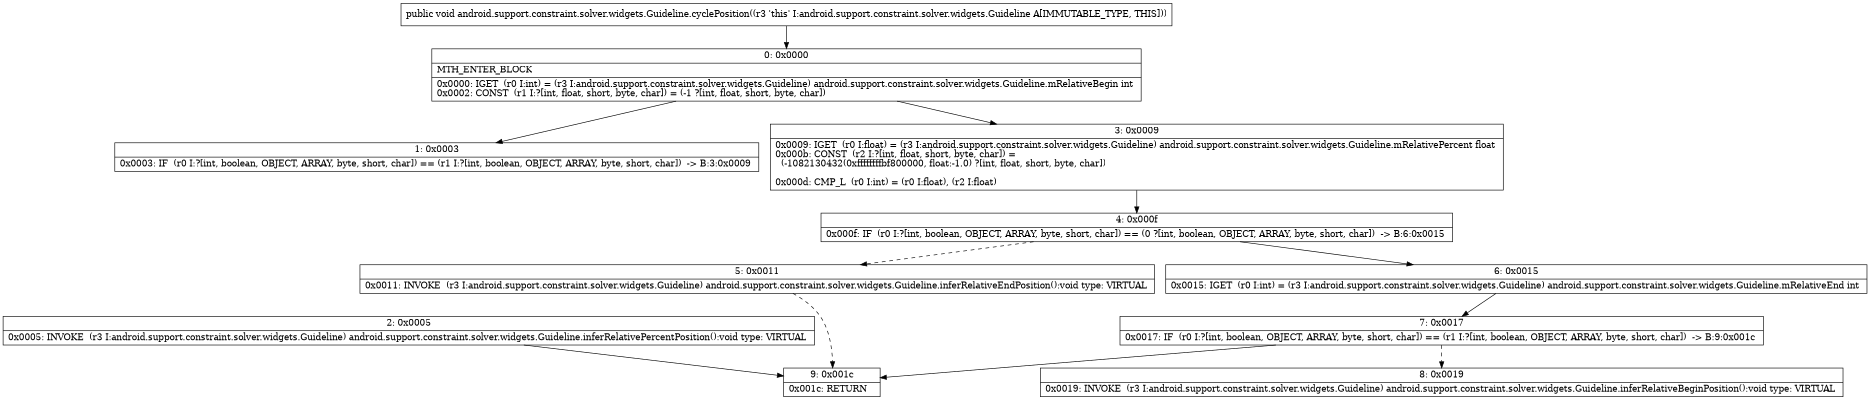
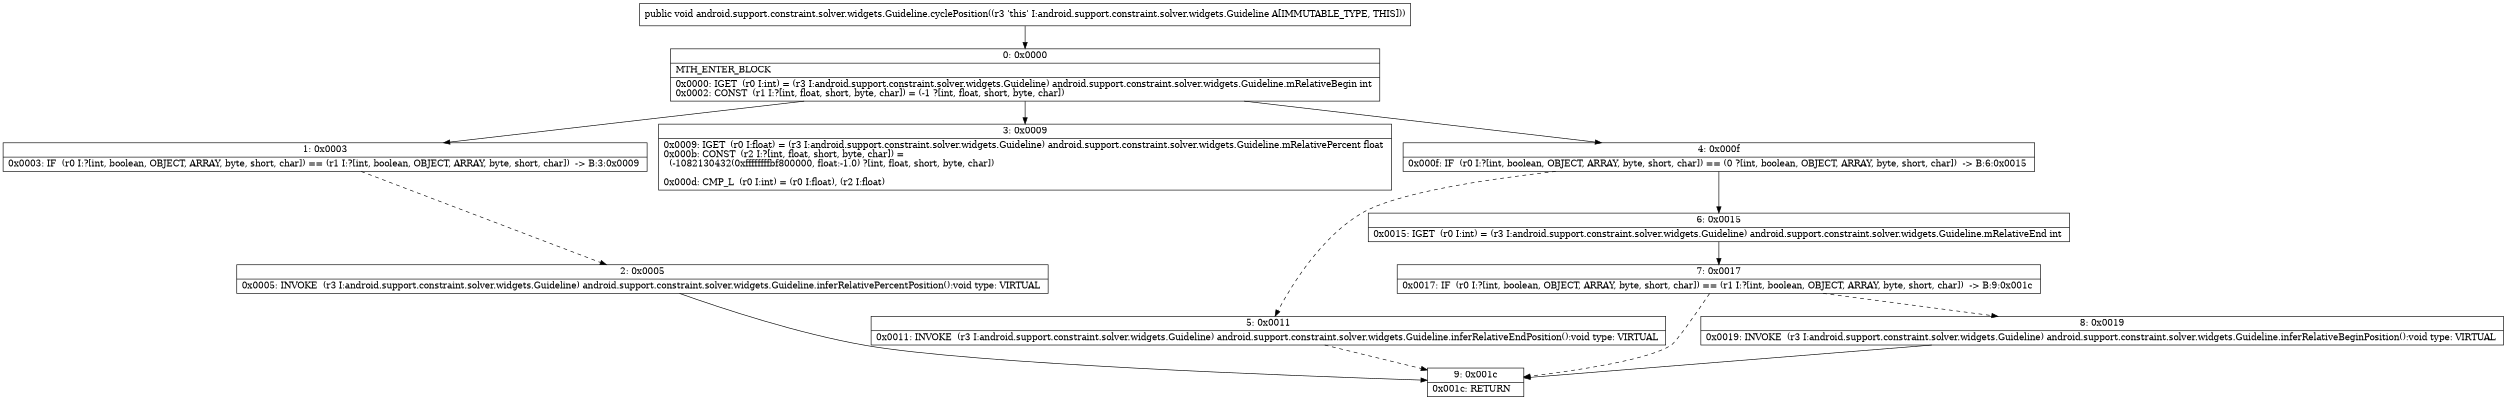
(1137, 199) -> (1420, 122)
none -> (481, 217)
(1081, 361) -> (1633, 359)
none -> (1731, 361)
